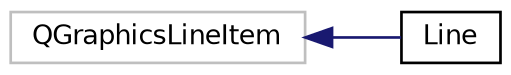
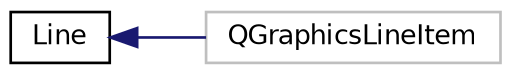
(367, 37) -> (172, 37)
